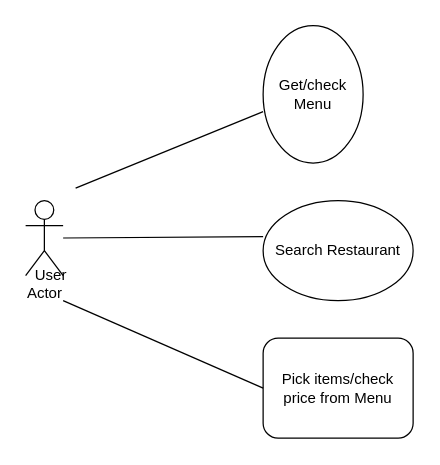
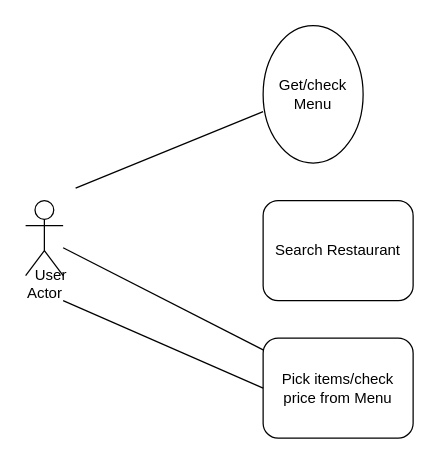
(163, 237) -> (163, 299)
(338, 251) -> (338, 251)
